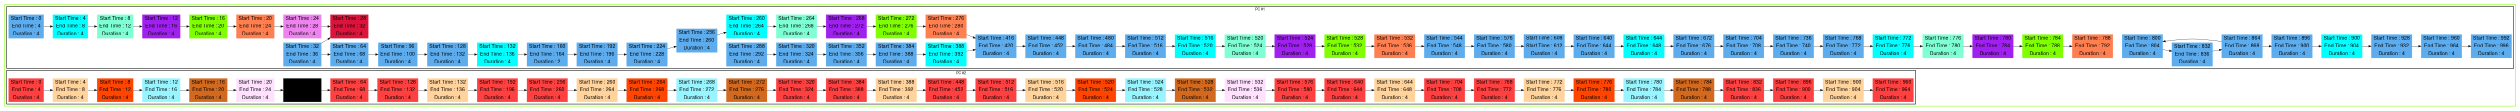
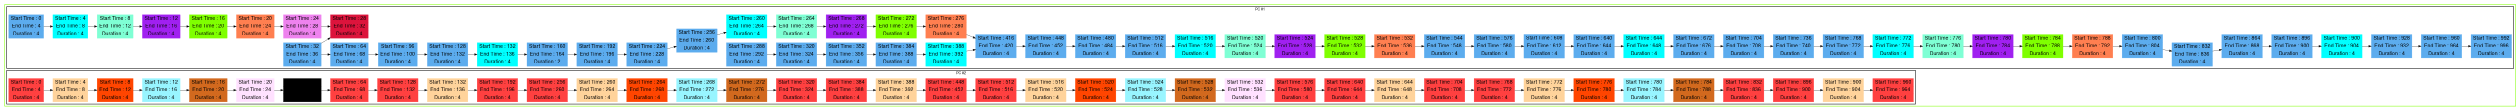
(2194, 39) -> (2116, 46)
(1544, 46) -> (1544, 46)
